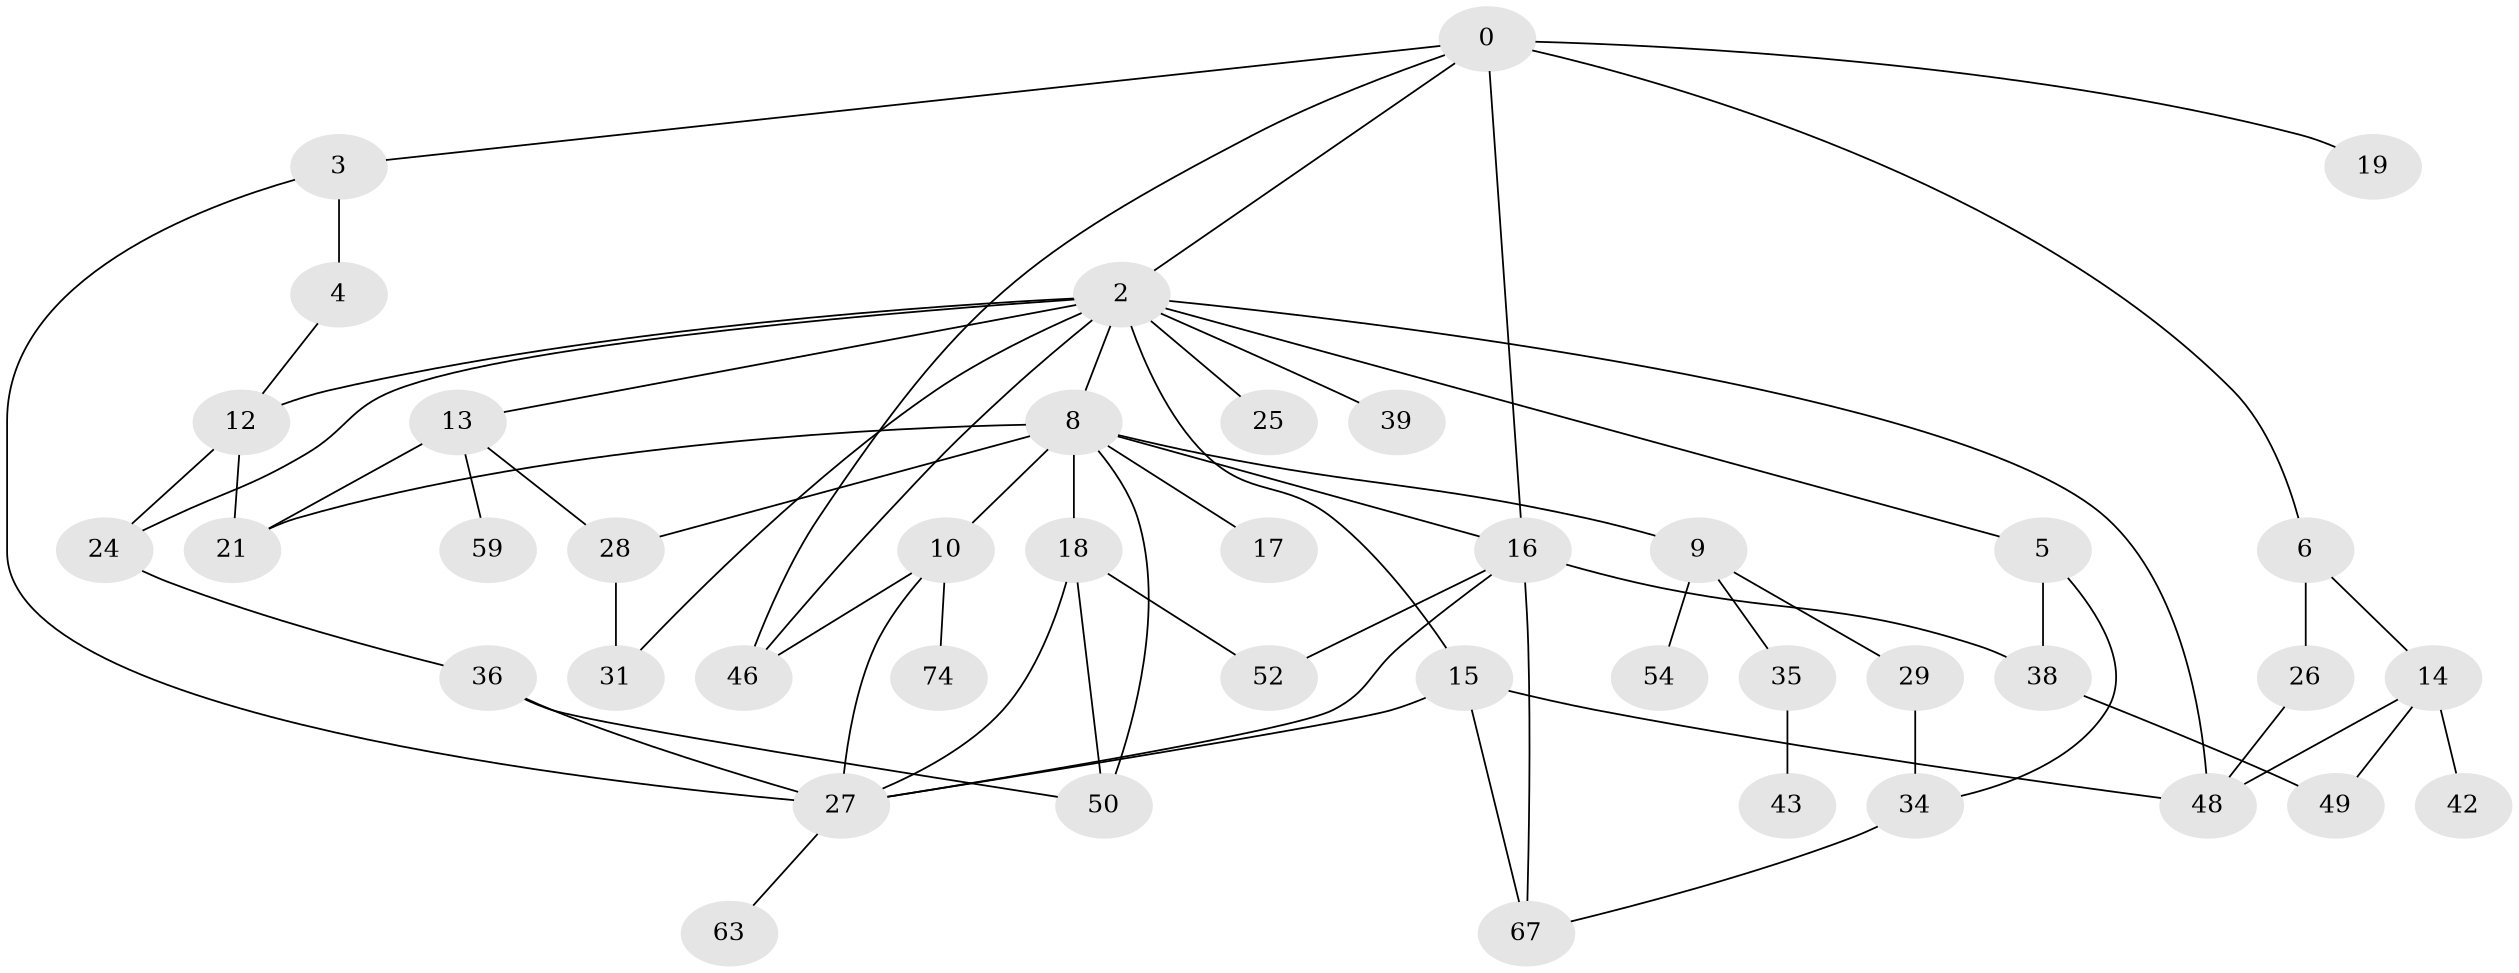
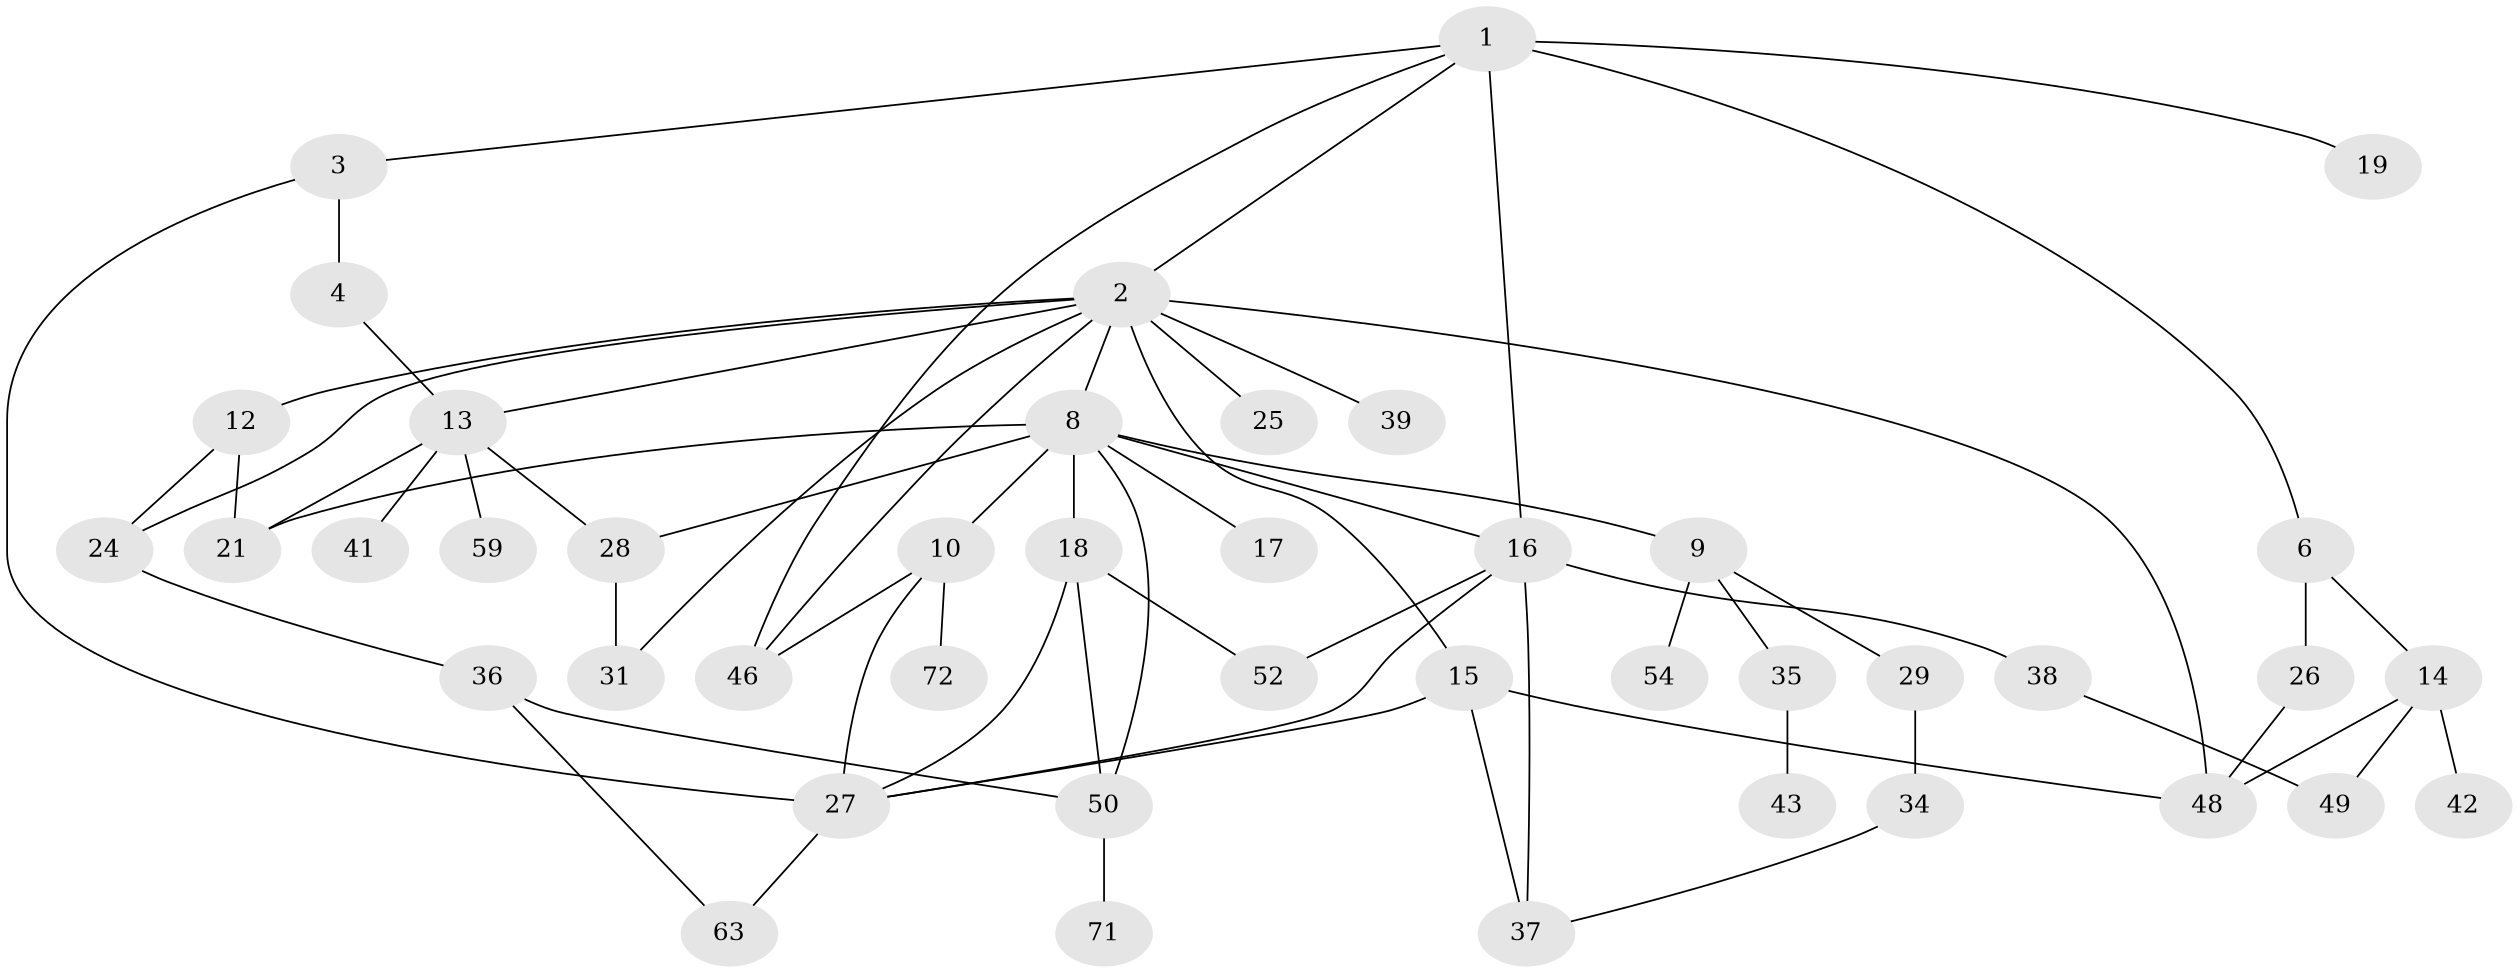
(1487, 39) -> (1487, 39)
(290, 359) -> (398, 359)
none -> (360, 550)
(2043, 550) -> none
(939, 678) -> (939, 678)
(660, 749) -> (609, 806)
none -> (1104, 934)
(1526, 934) -> (1526, 934)
